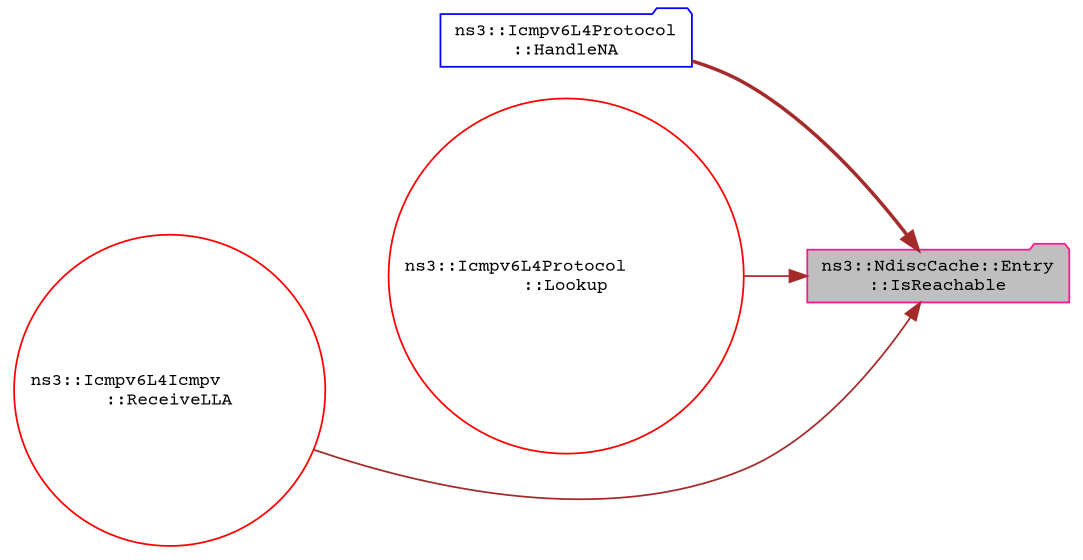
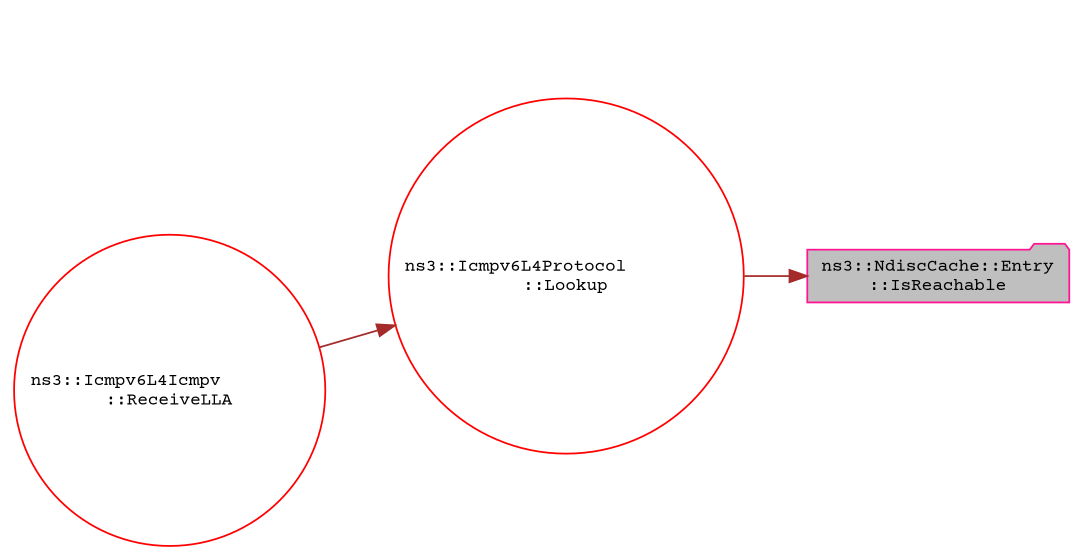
(566, 40) -> none
(642, 495) -> (349, 339)
